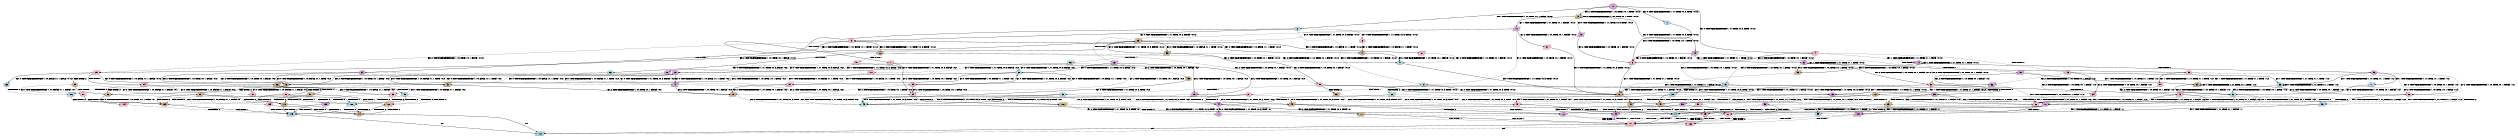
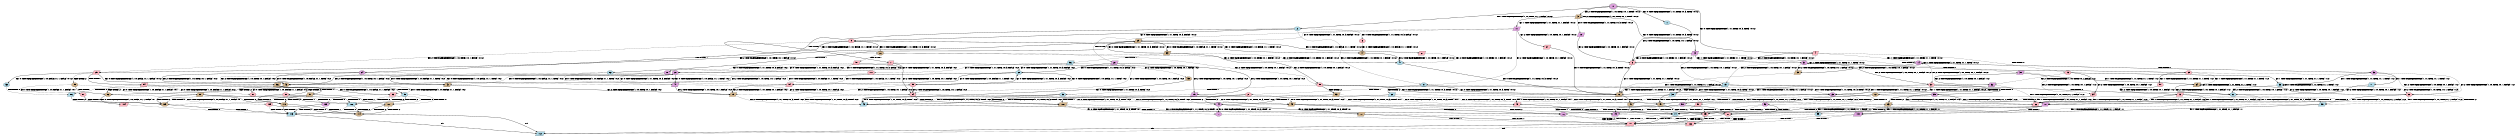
none -> (1224, 97)
